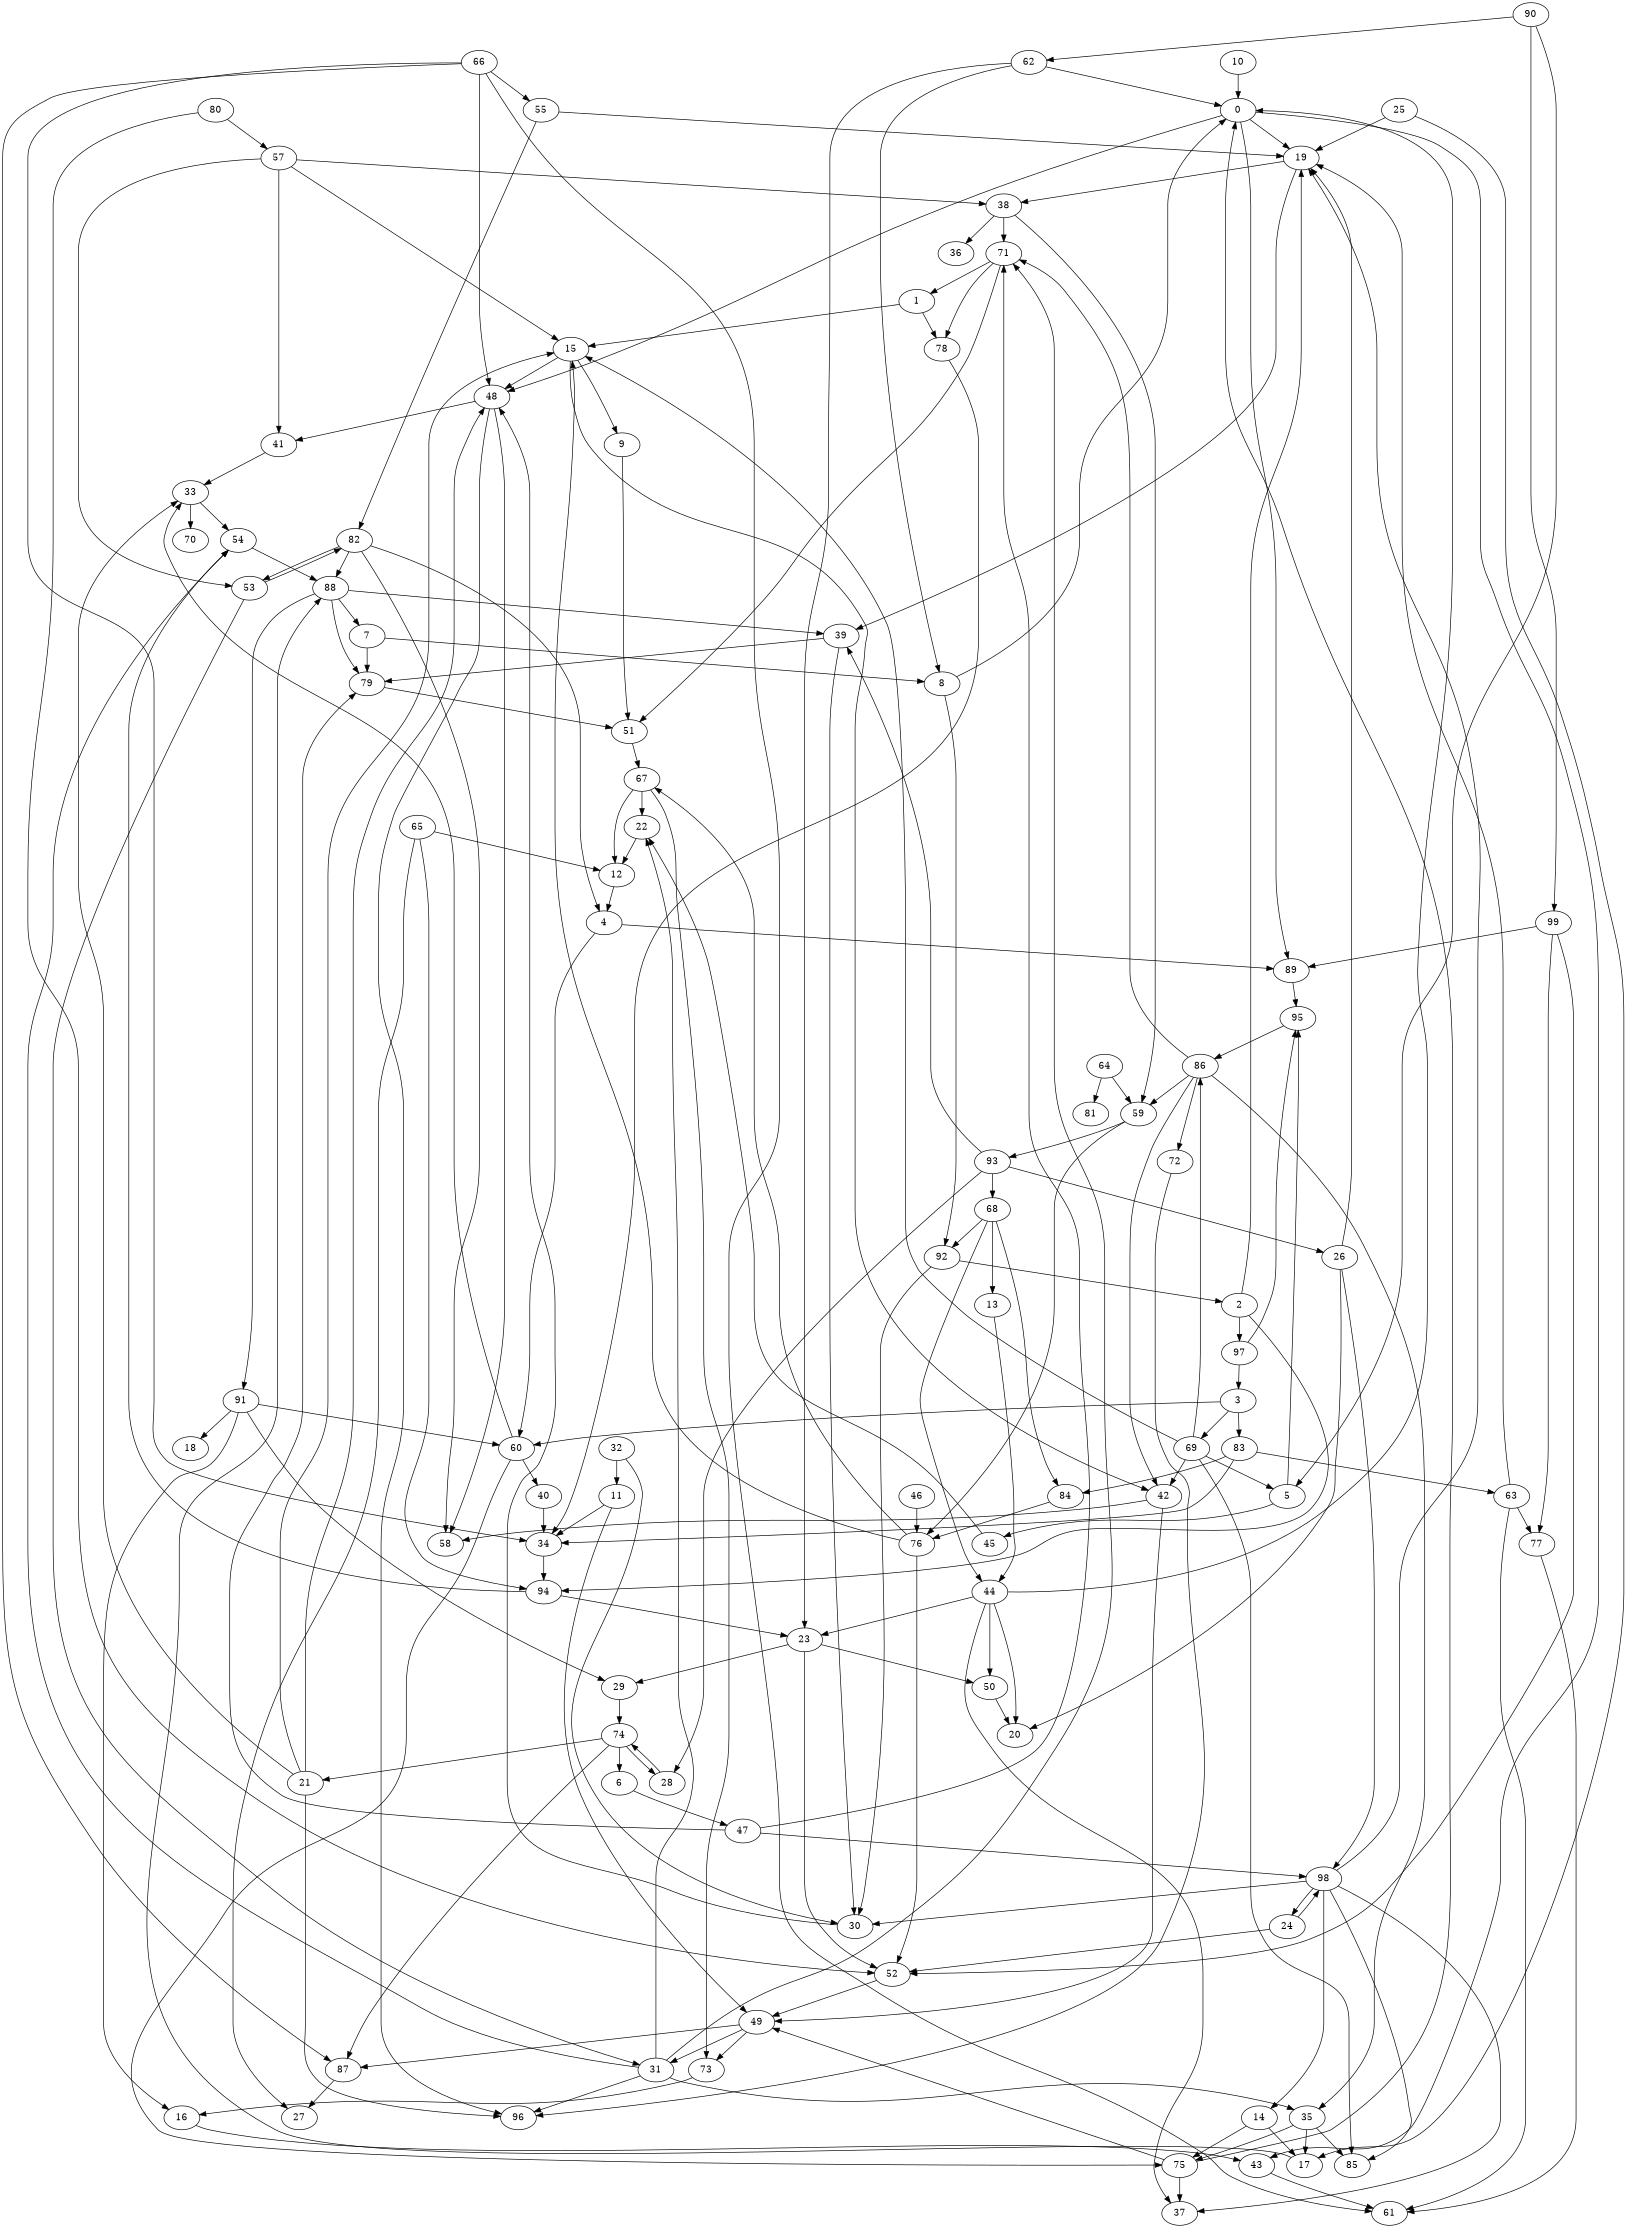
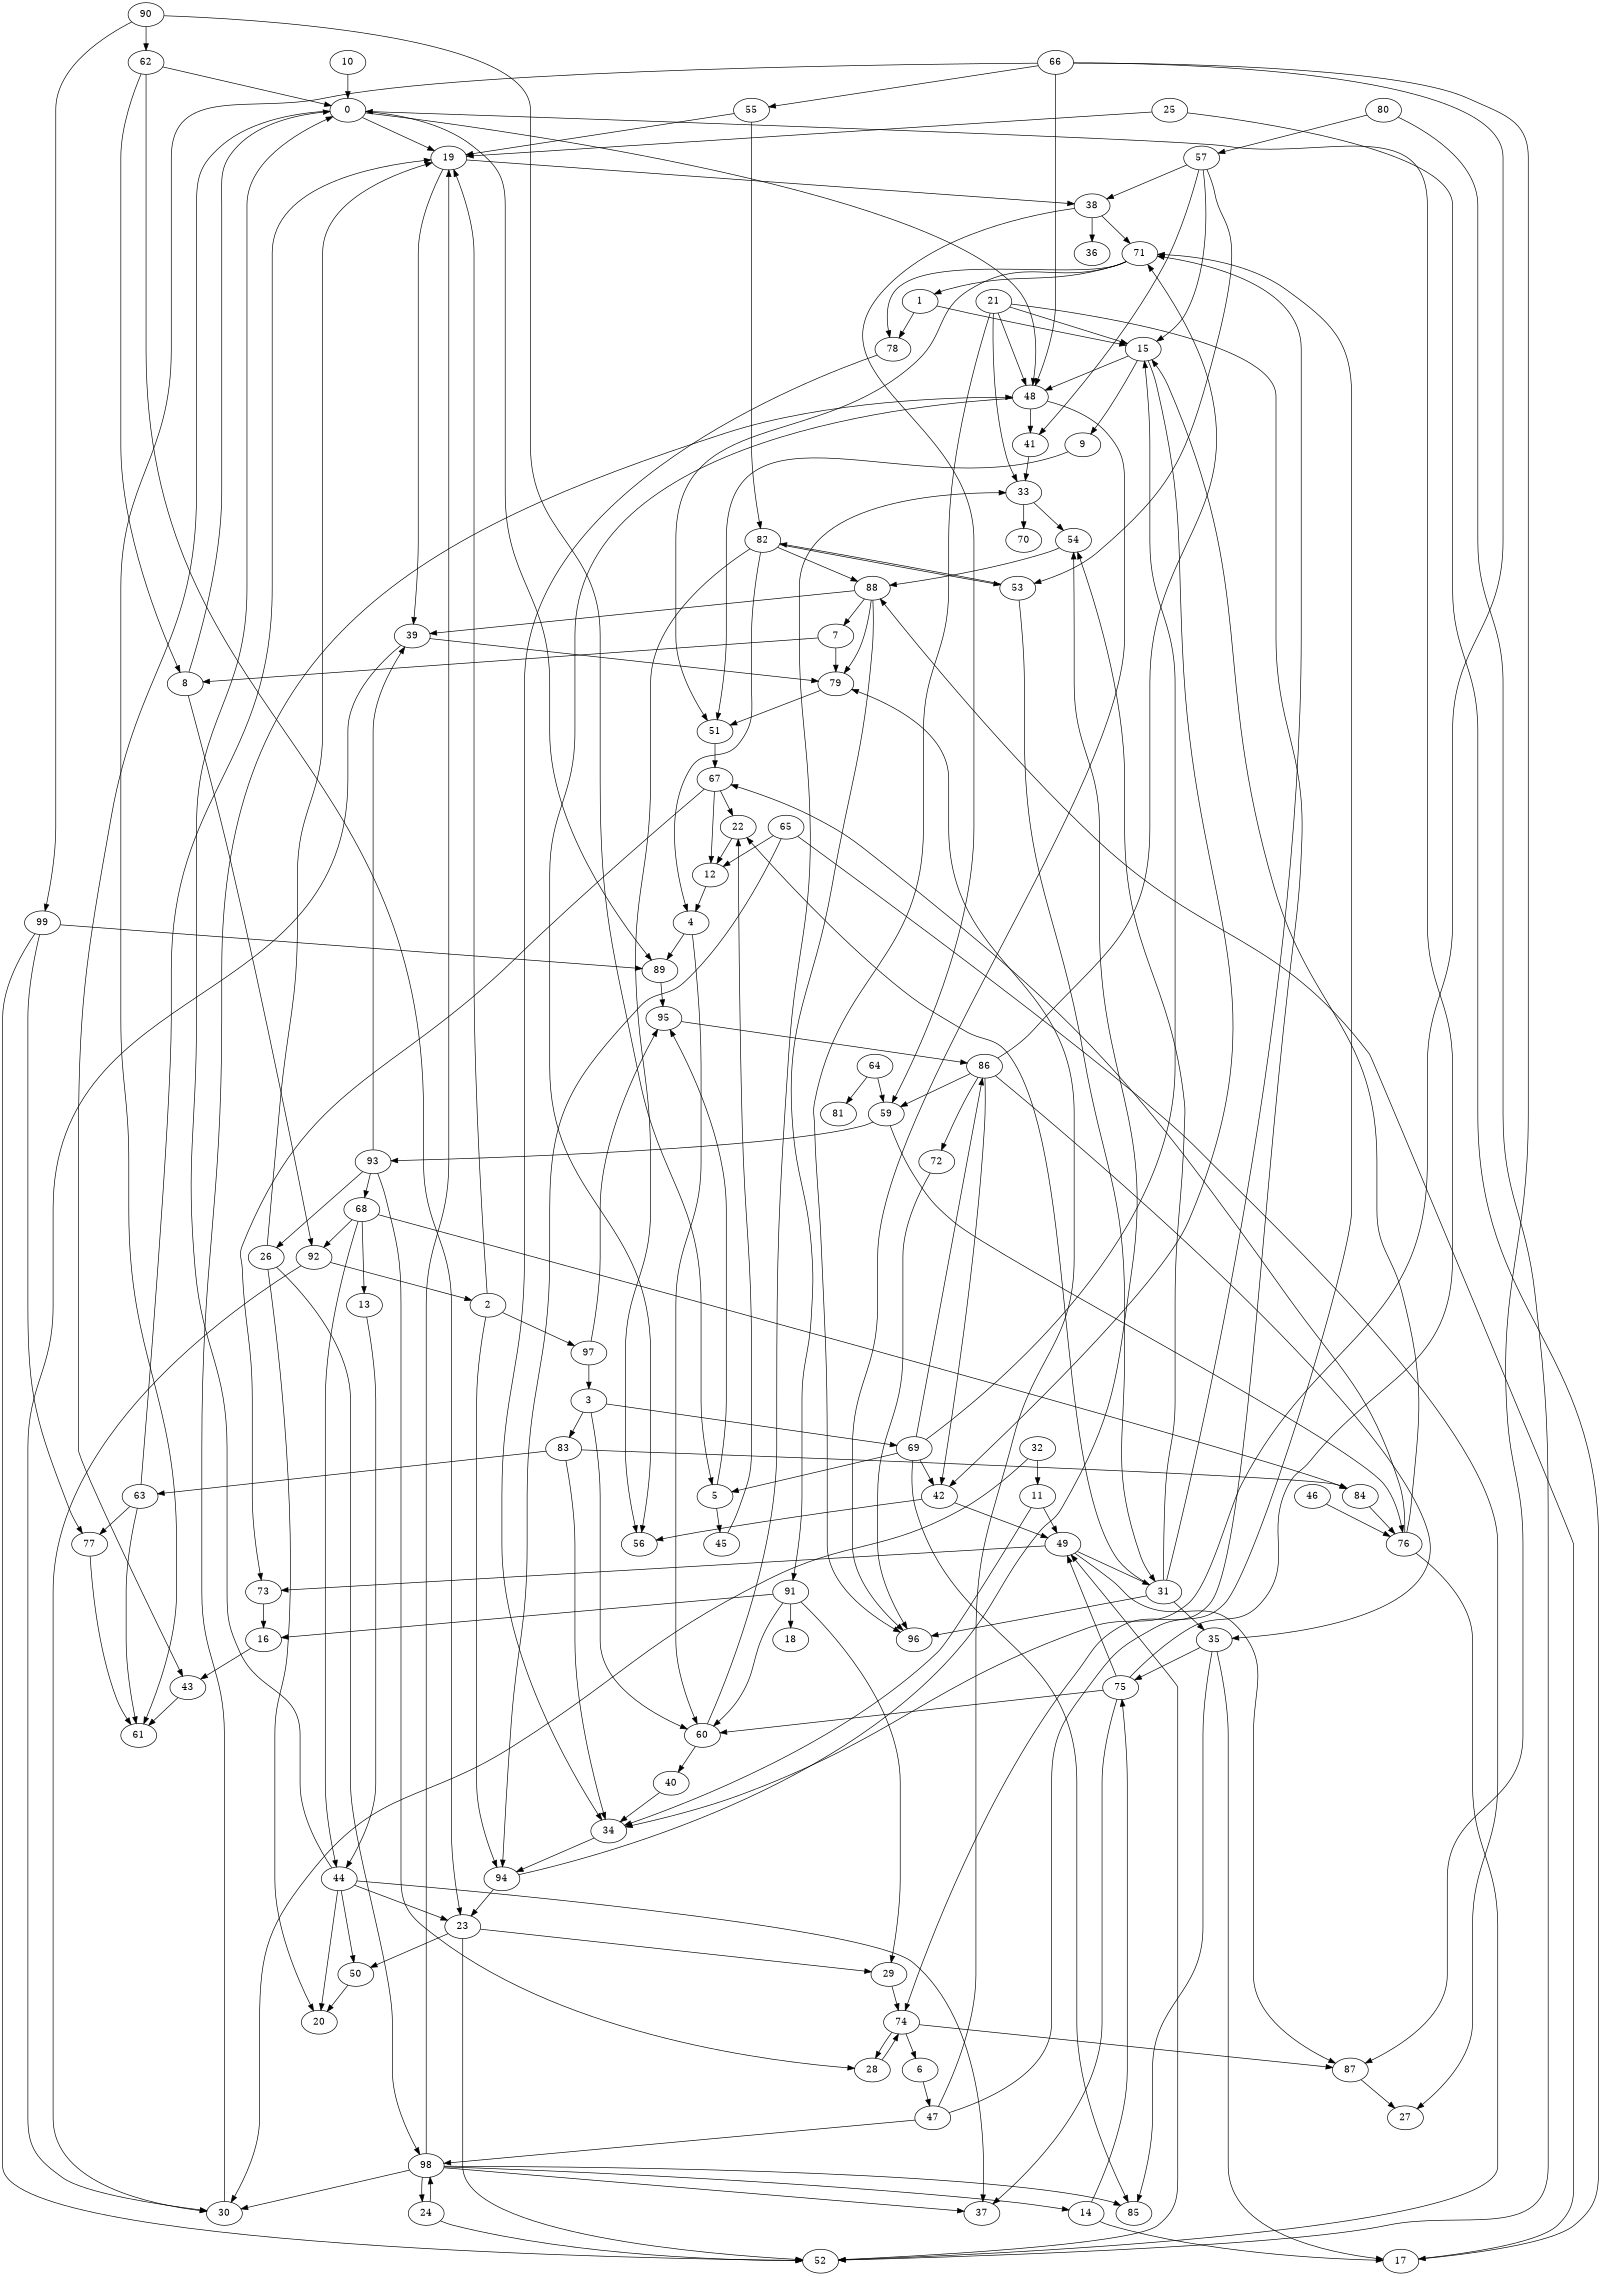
(445, 1544) -> (639, 1544)
(466, 1759) -> (1274, 1123)
(246, 2146) -> (924, 1710)
